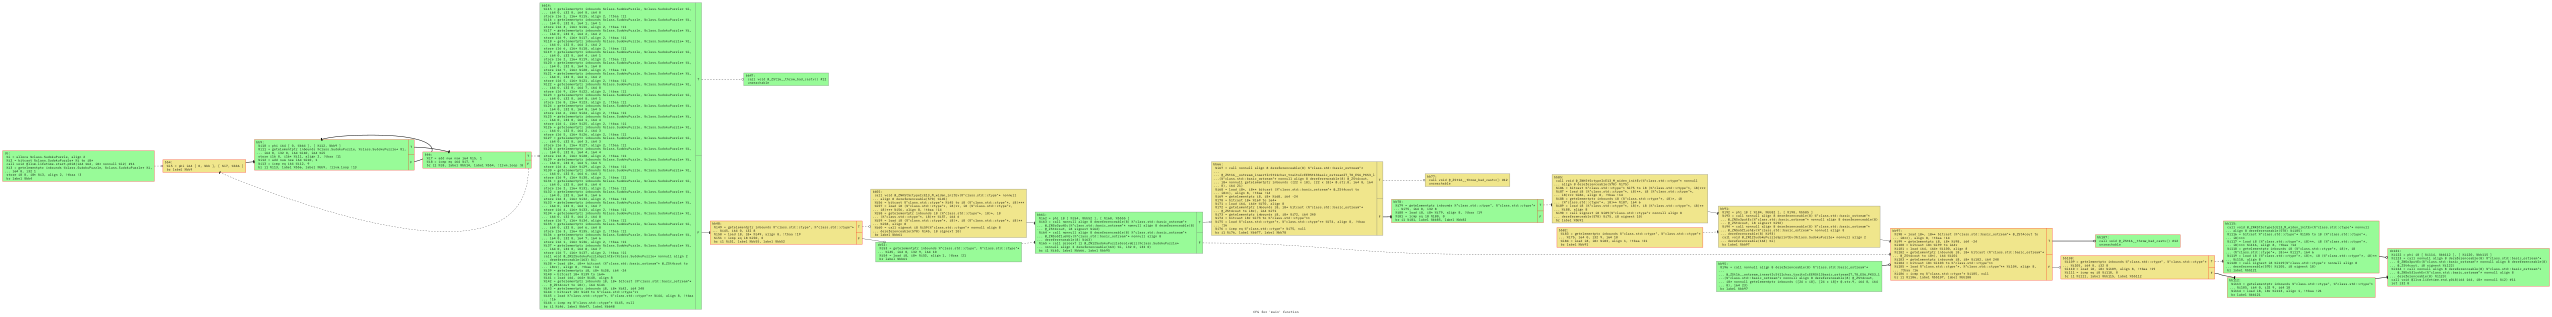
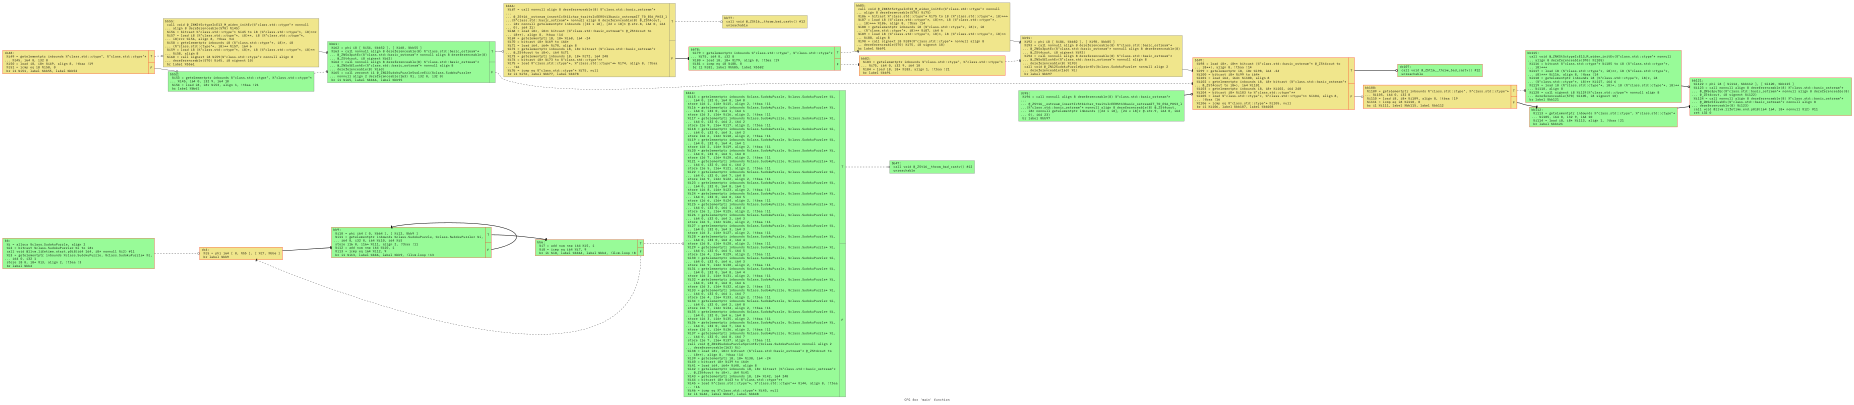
none -> (849, 65)
(705, 233) -> none
